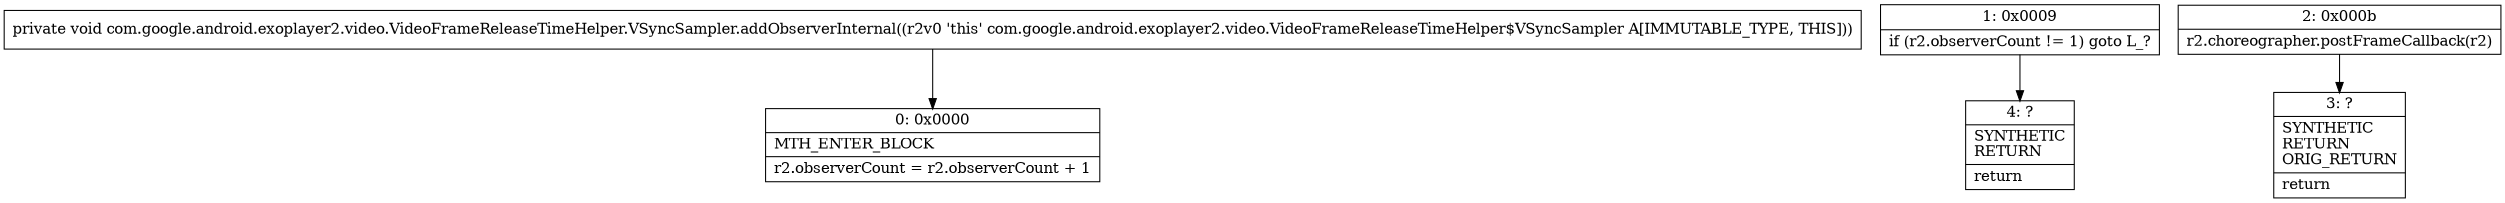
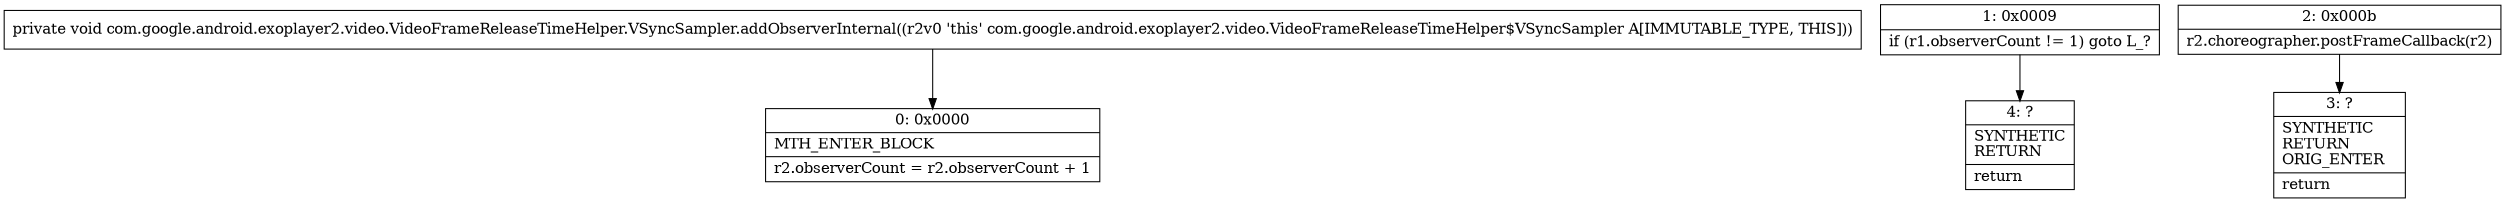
(2020, 42) -> (2020, 42)
(2340, 160) -> (2333, 160)
